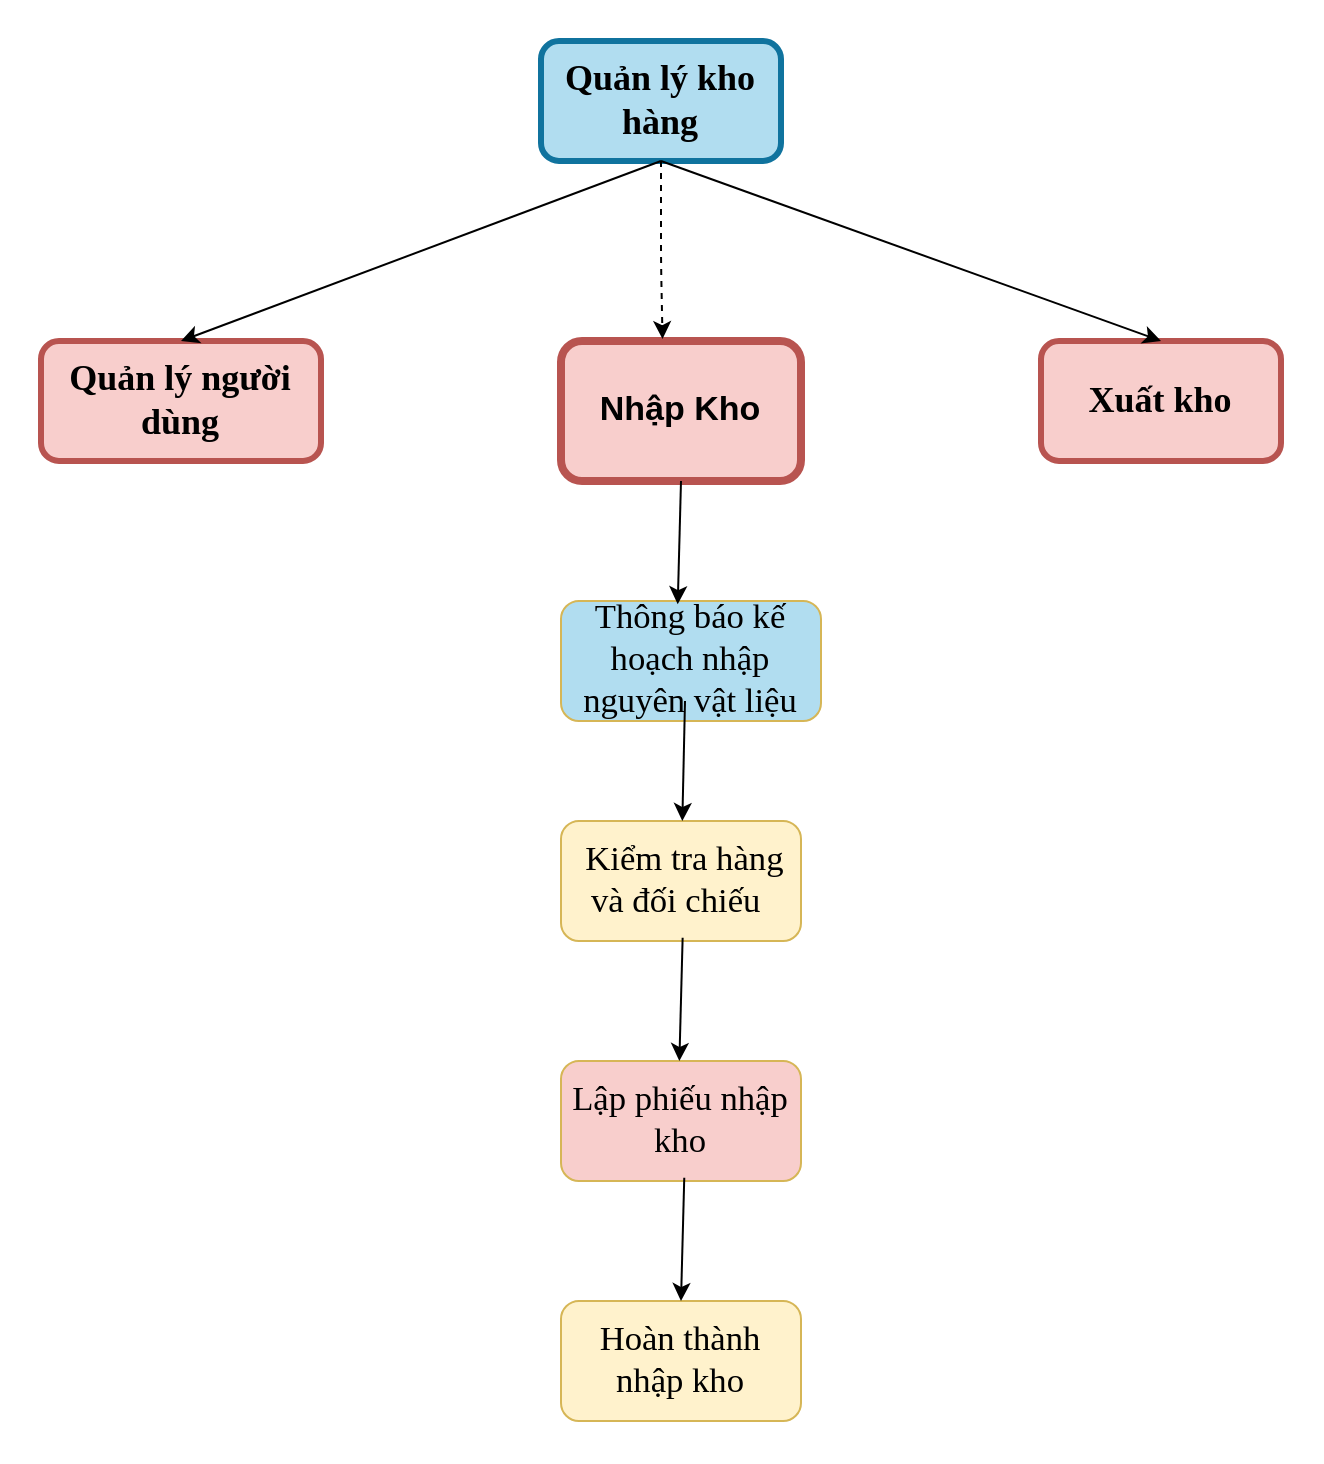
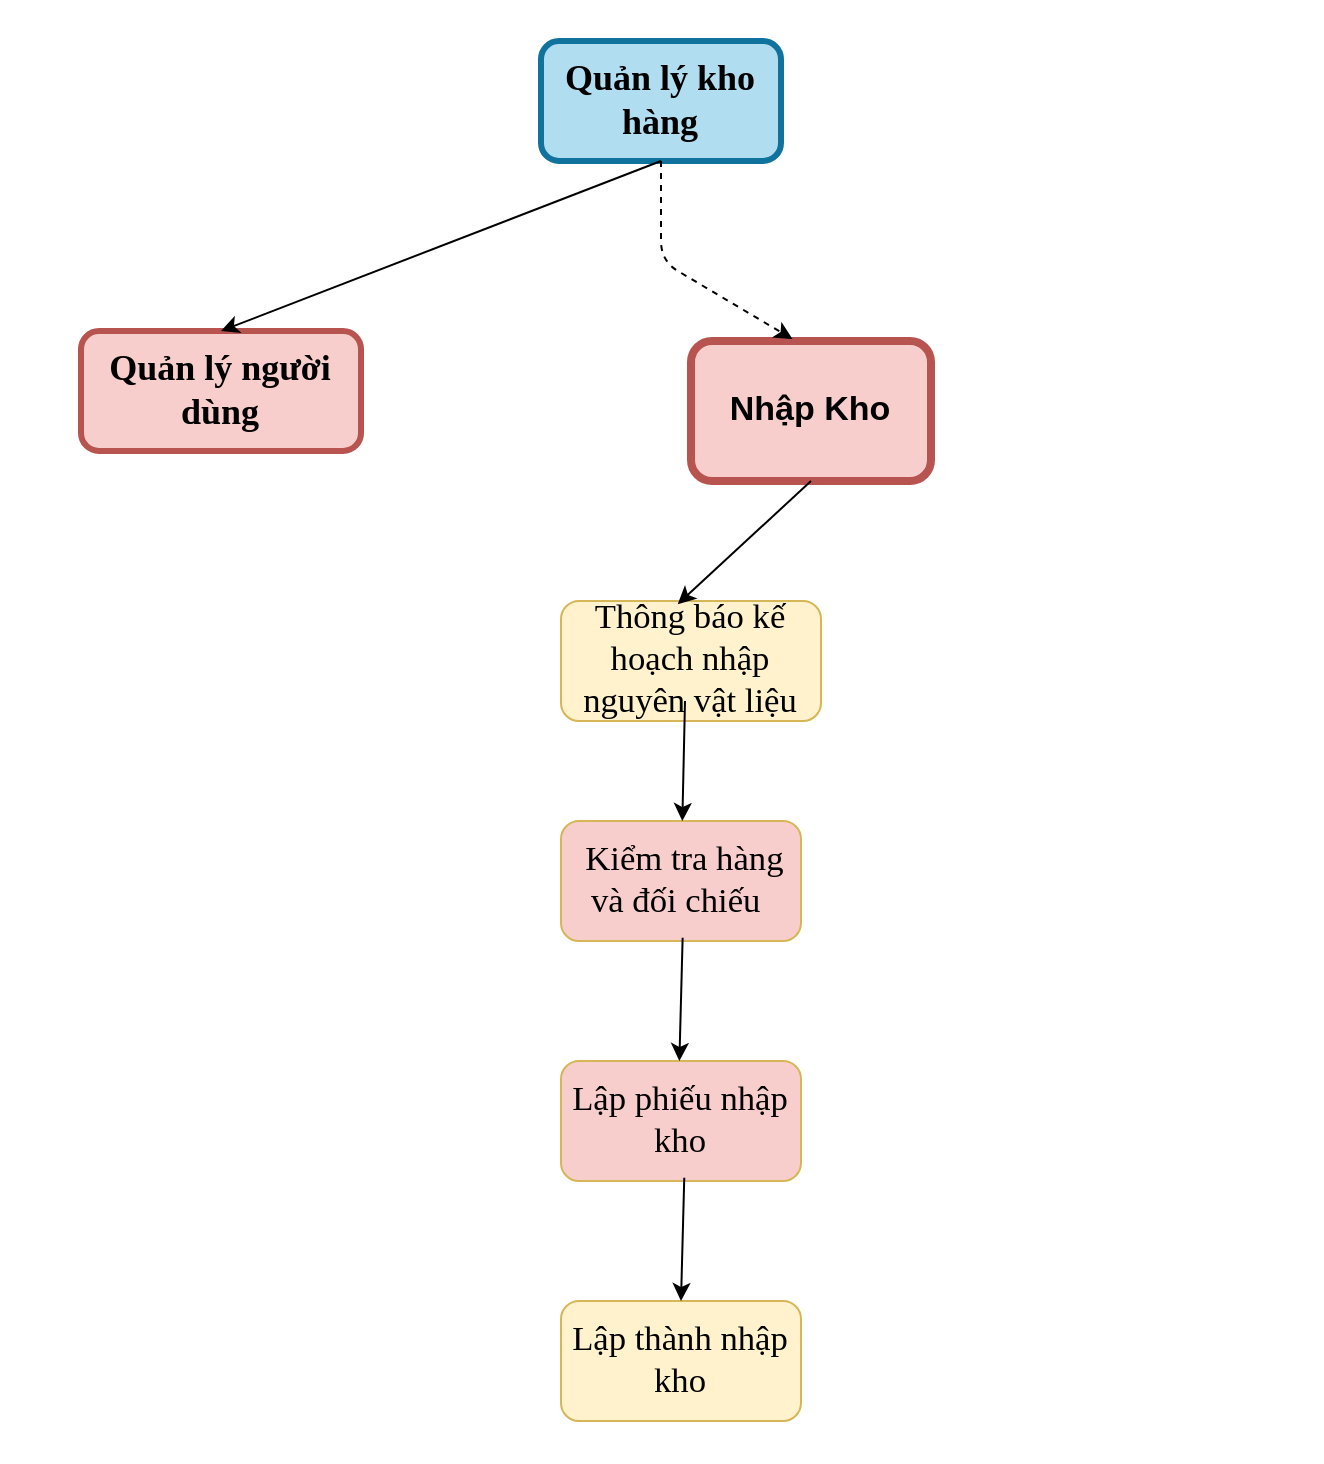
(907, 250) -> none
(181, 401) -> (221, 391)
(1161, 401) -> none
(681, 411) -> (811, 411)
(691, 661) -> (691, 661)
(681, 881) -> (681, 881)
(681, 1361) -> (681, 1361)
